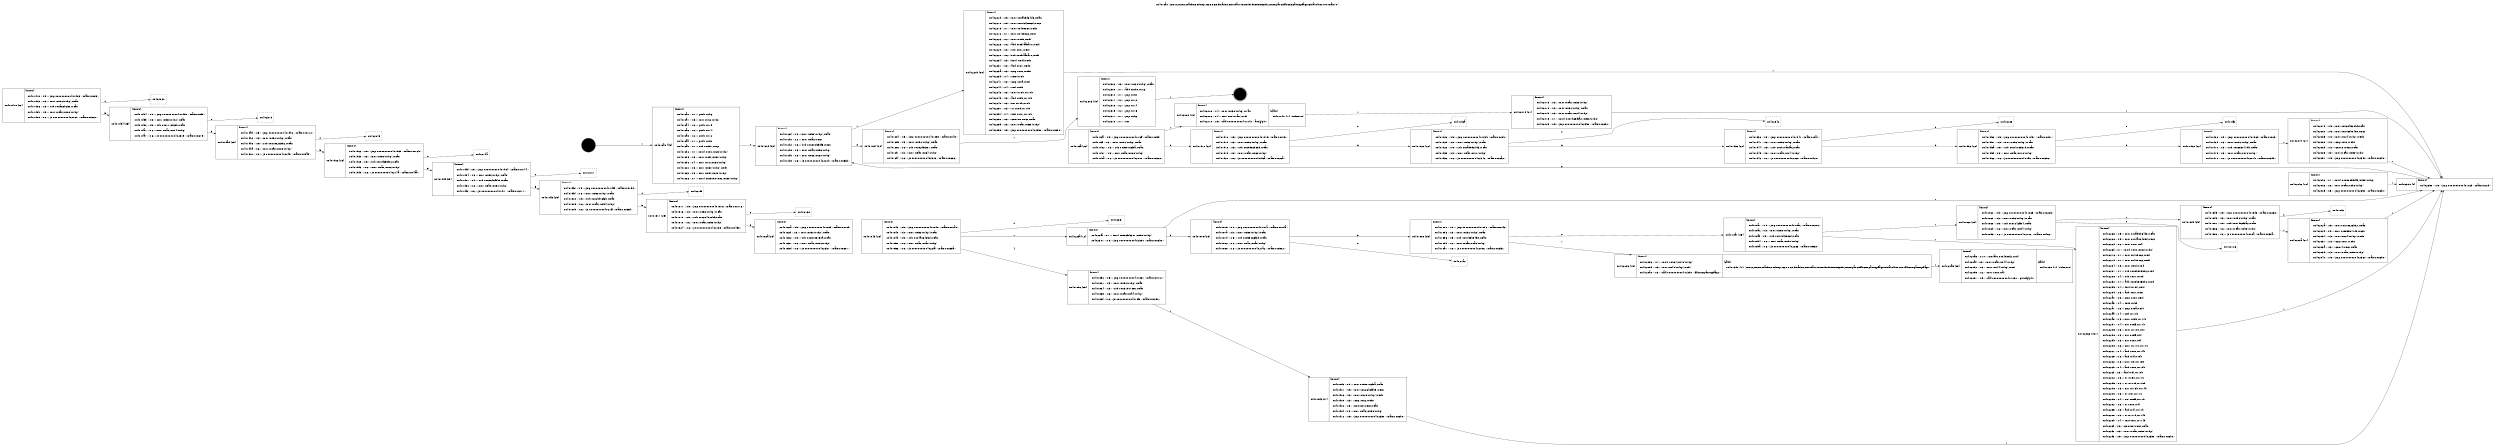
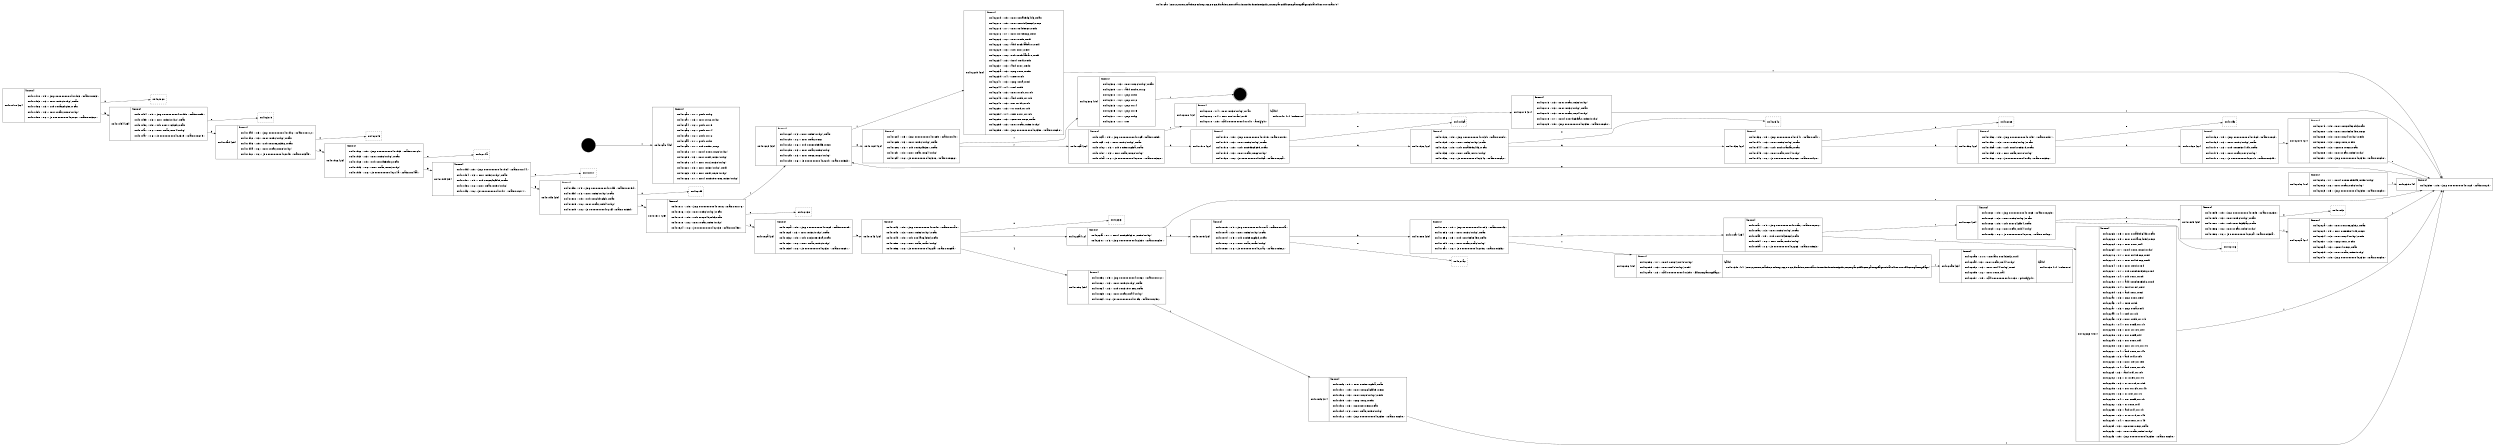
(747, 146) -> (765, 184)
none -> (1013, 146)
none -> (856, 237)
